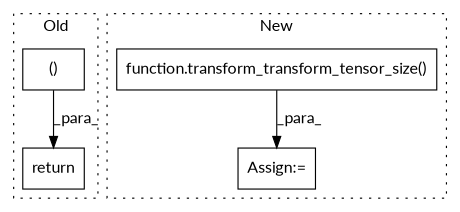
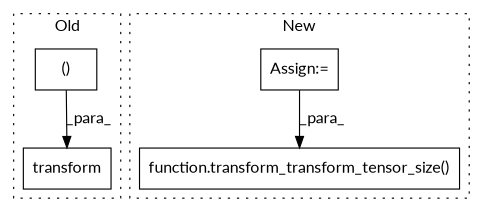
(277, 113) -> (300, 113)
(54, 169) -> (67, 169)
